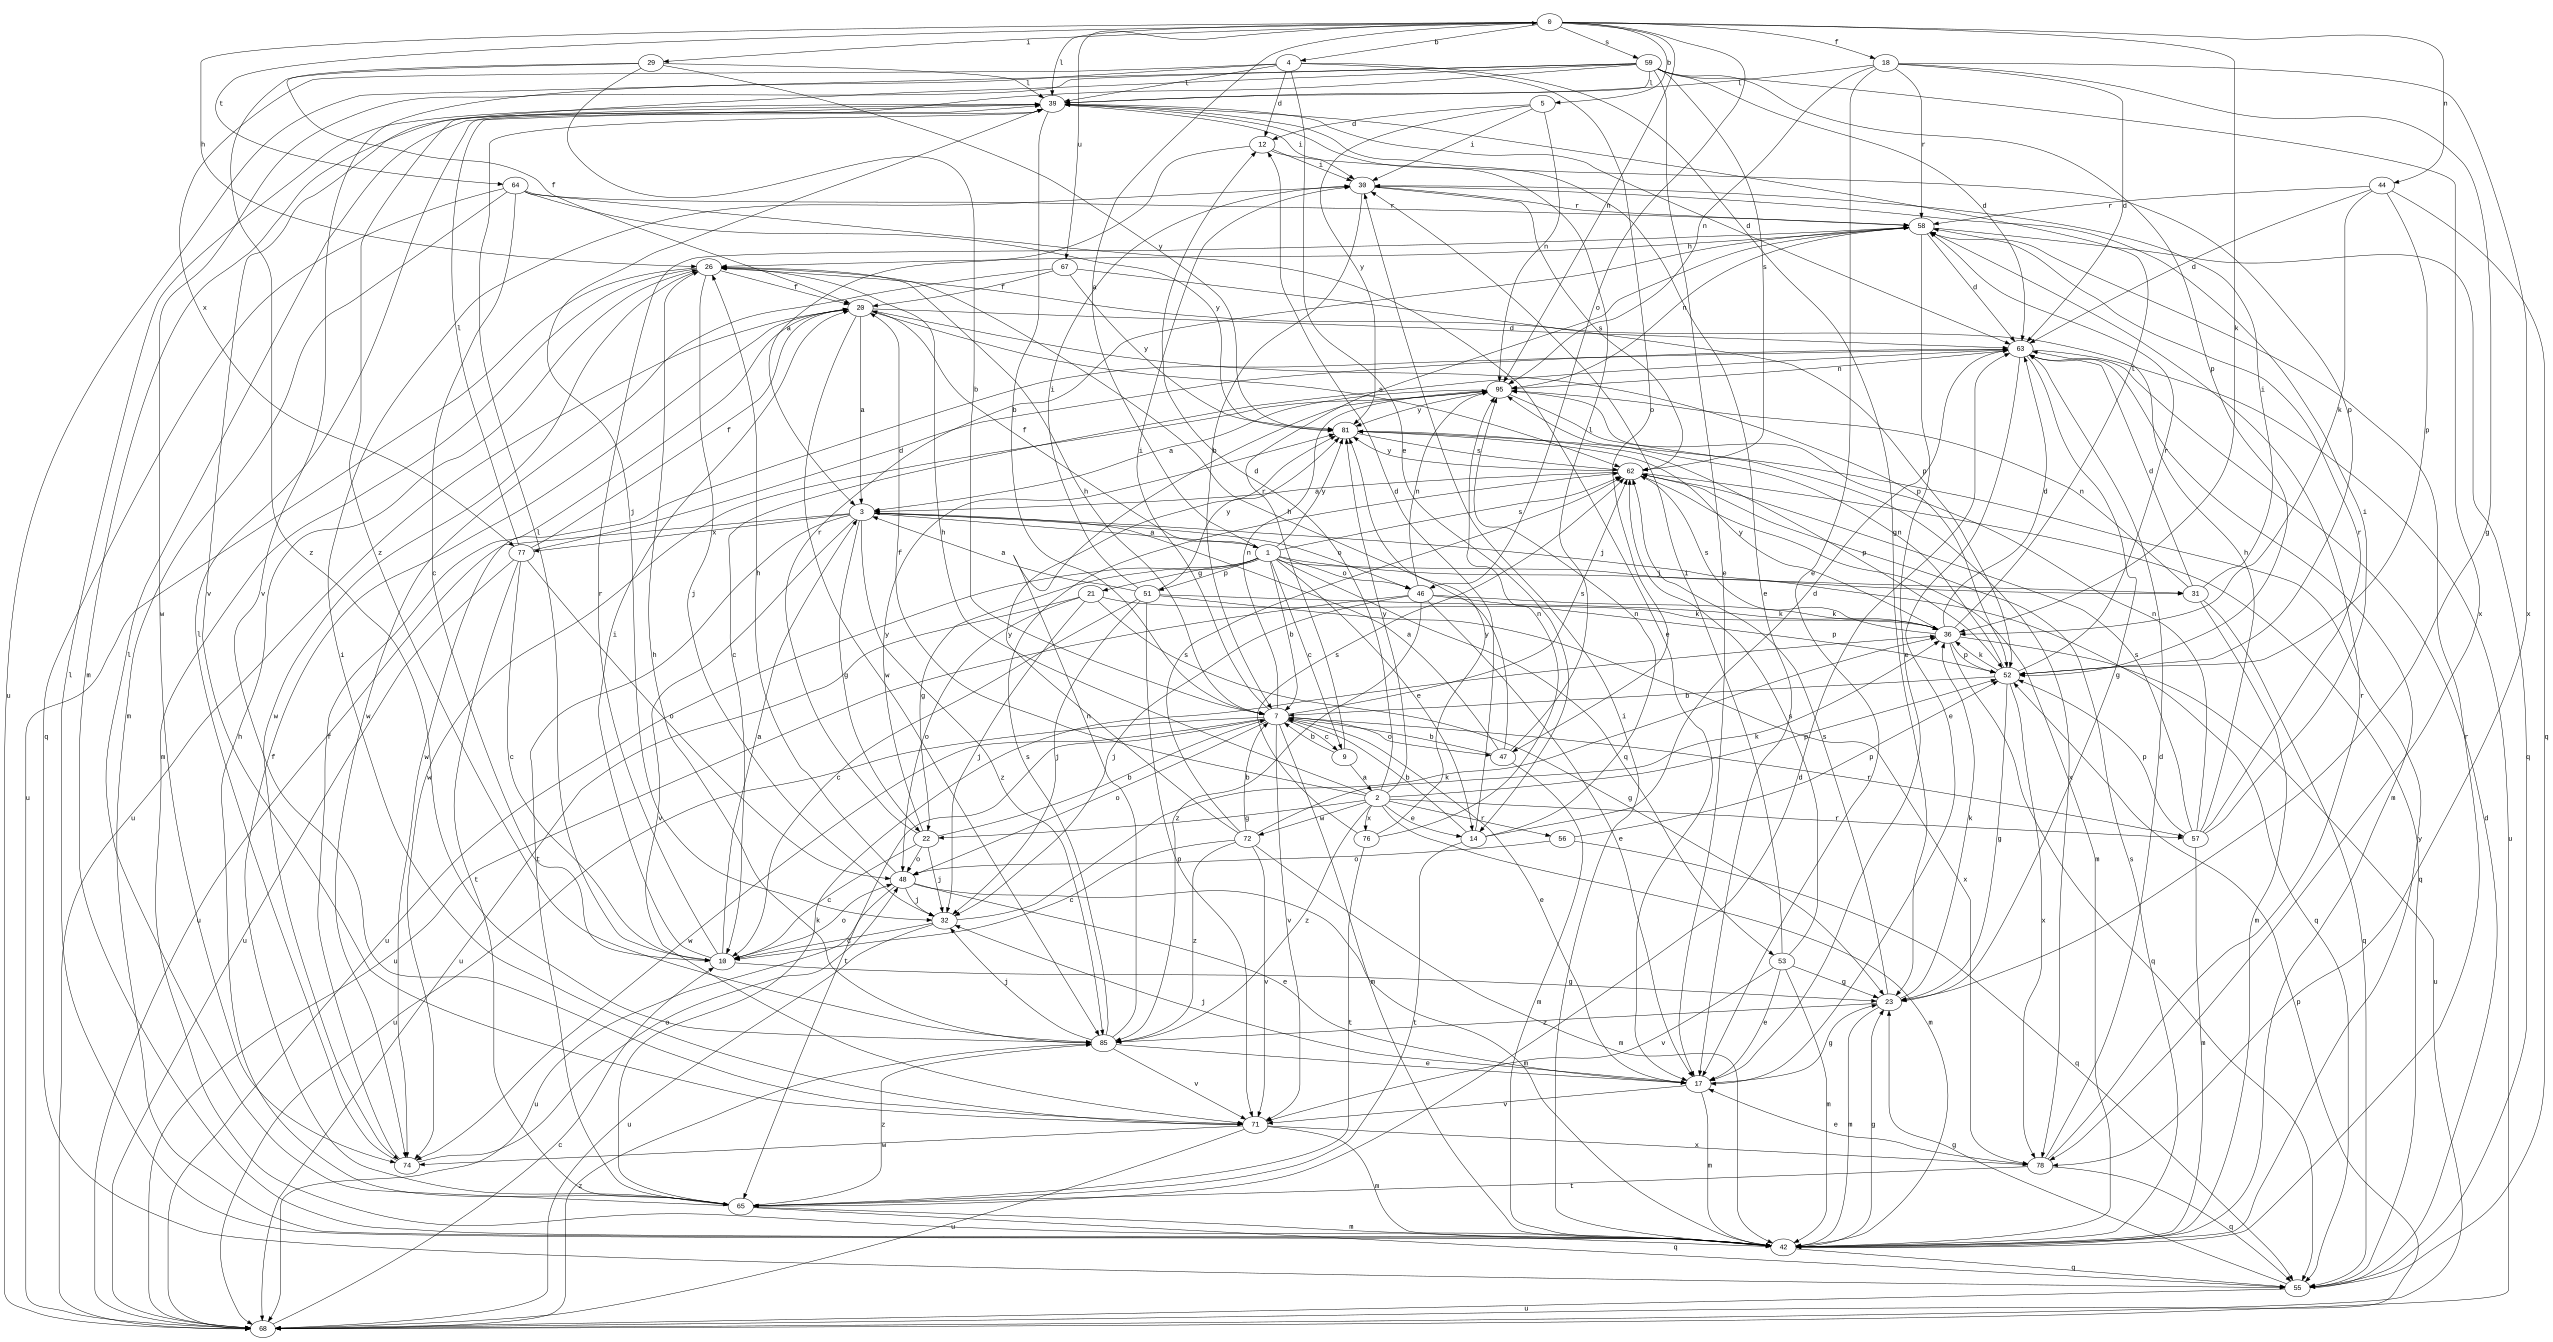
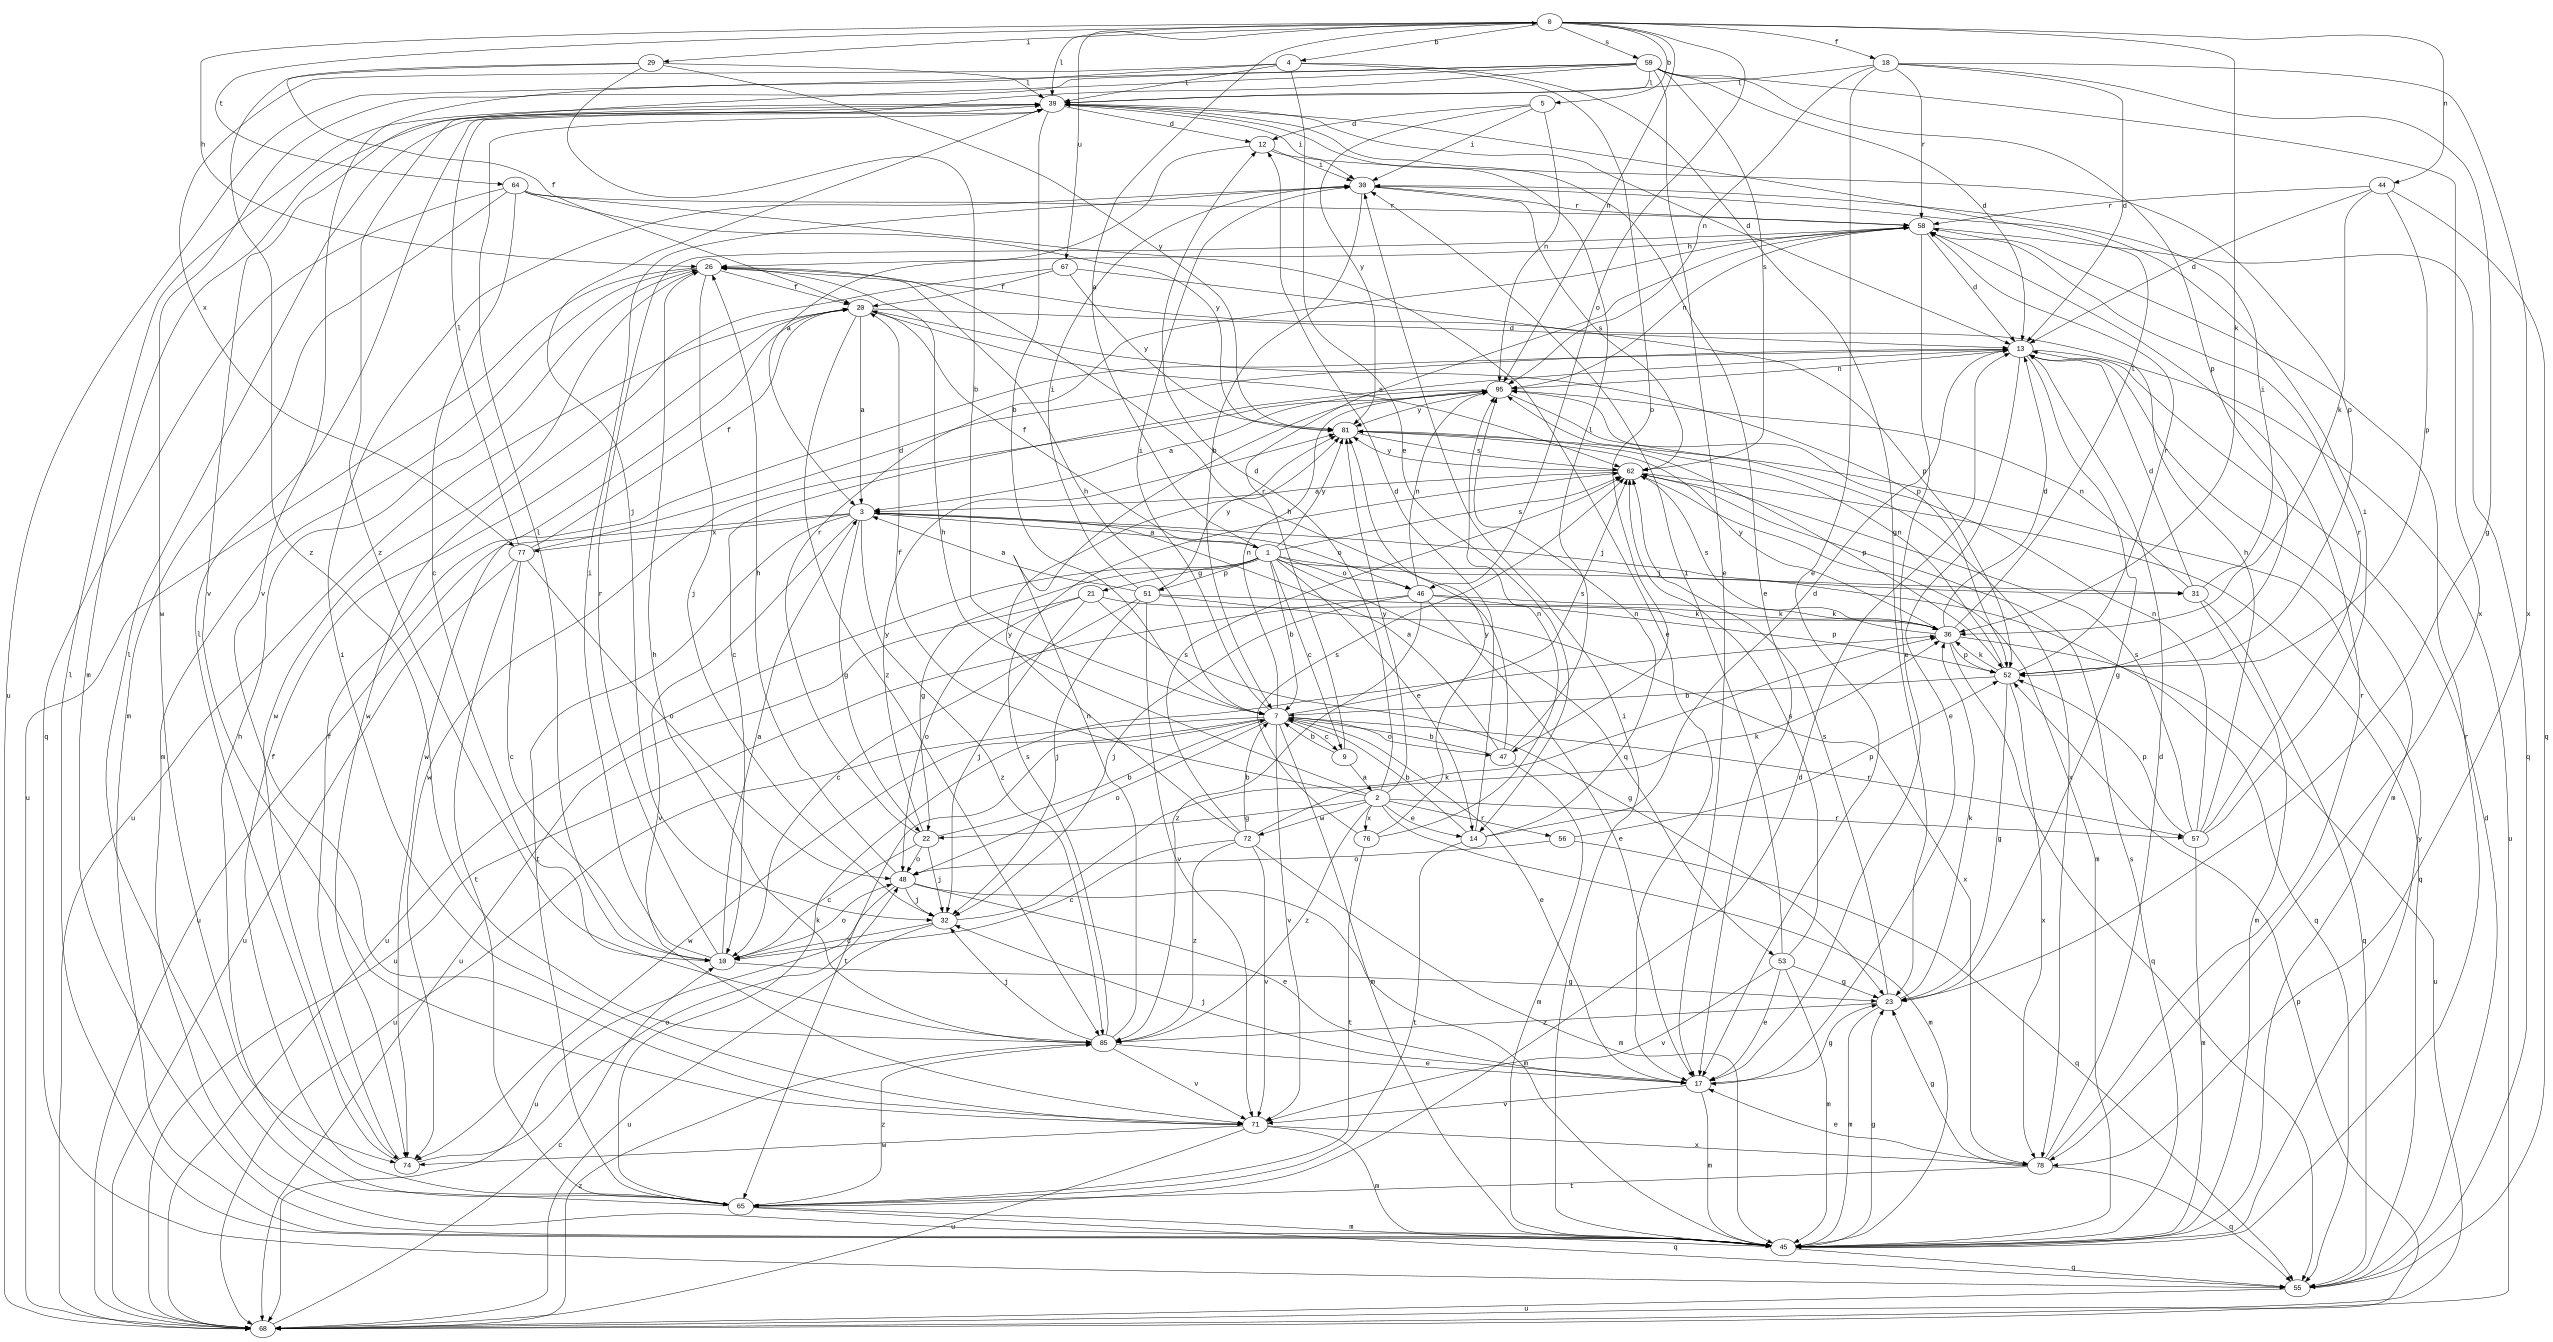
(1276, 102) -> (1155, 124)
(2020, 349) -> (2020, 349)
(617, 613) -> (638, 285)
(887, 676) -> (887, 676)
(1695, 763) -> none
(1179, 859) -> (1179, 859)
(2038, 1188) -> (1942, 1113)
(1783, 1247) -> (1783, 1247)
